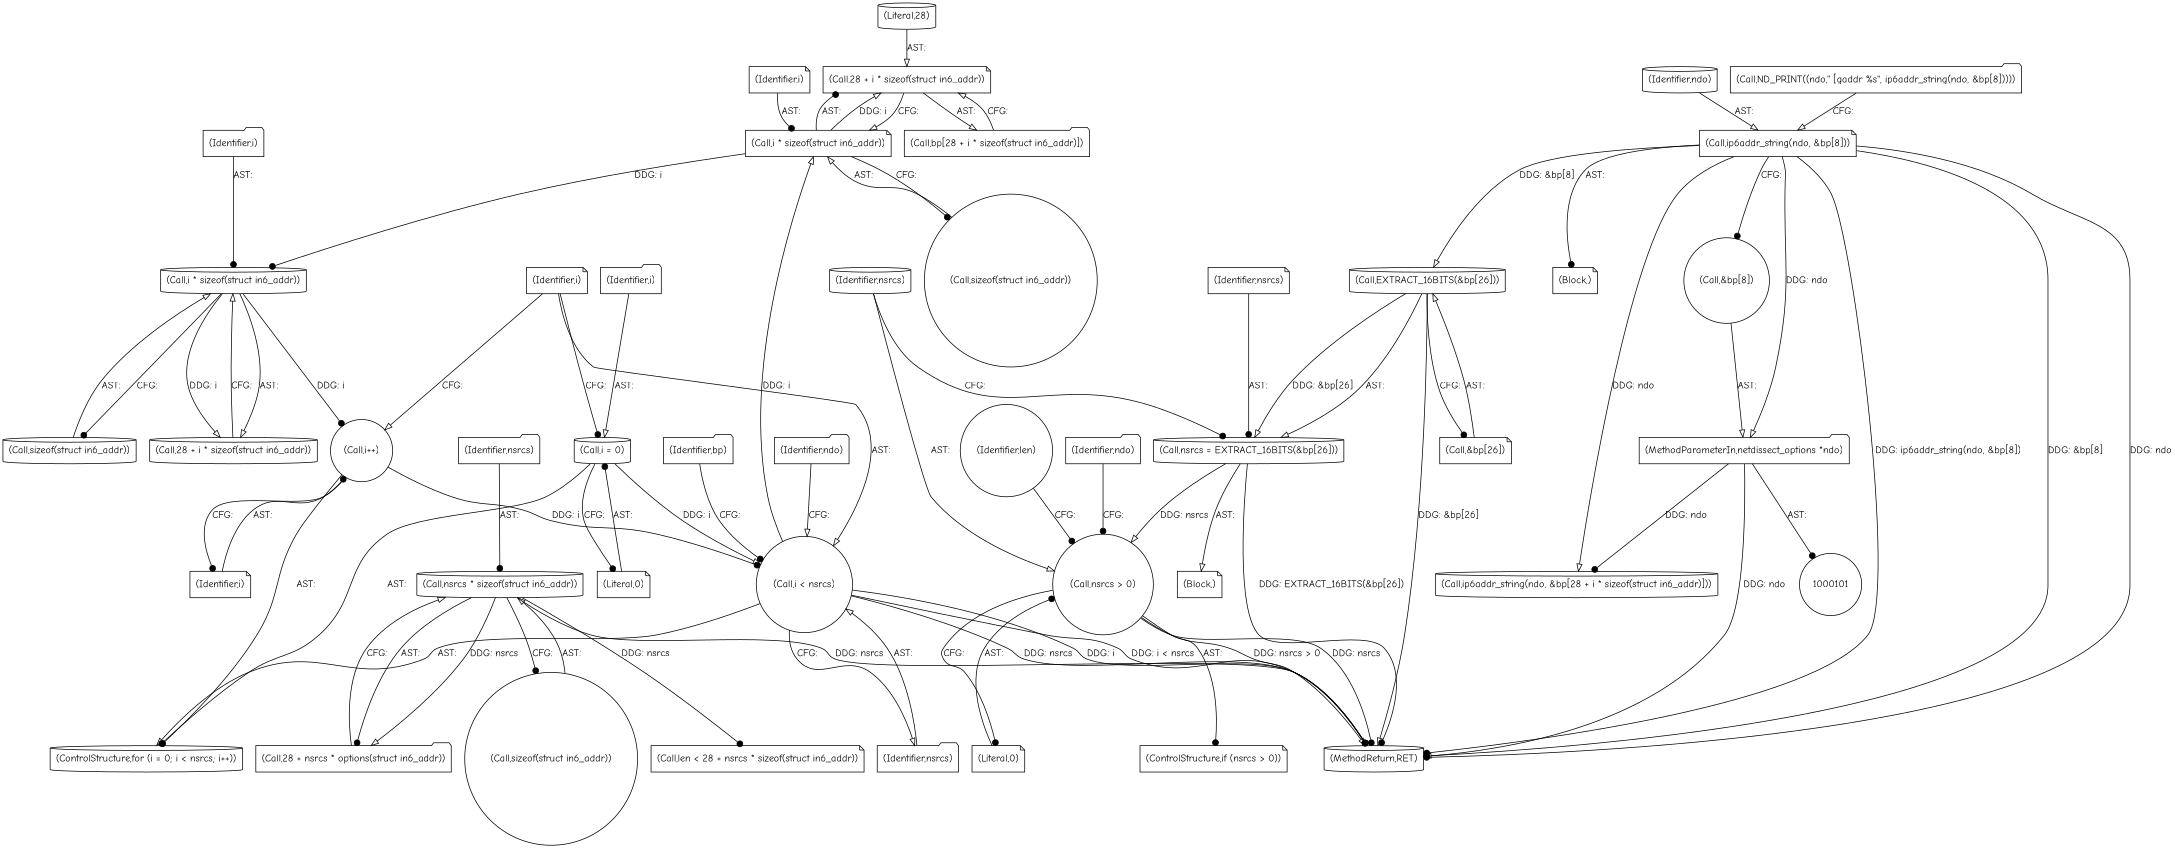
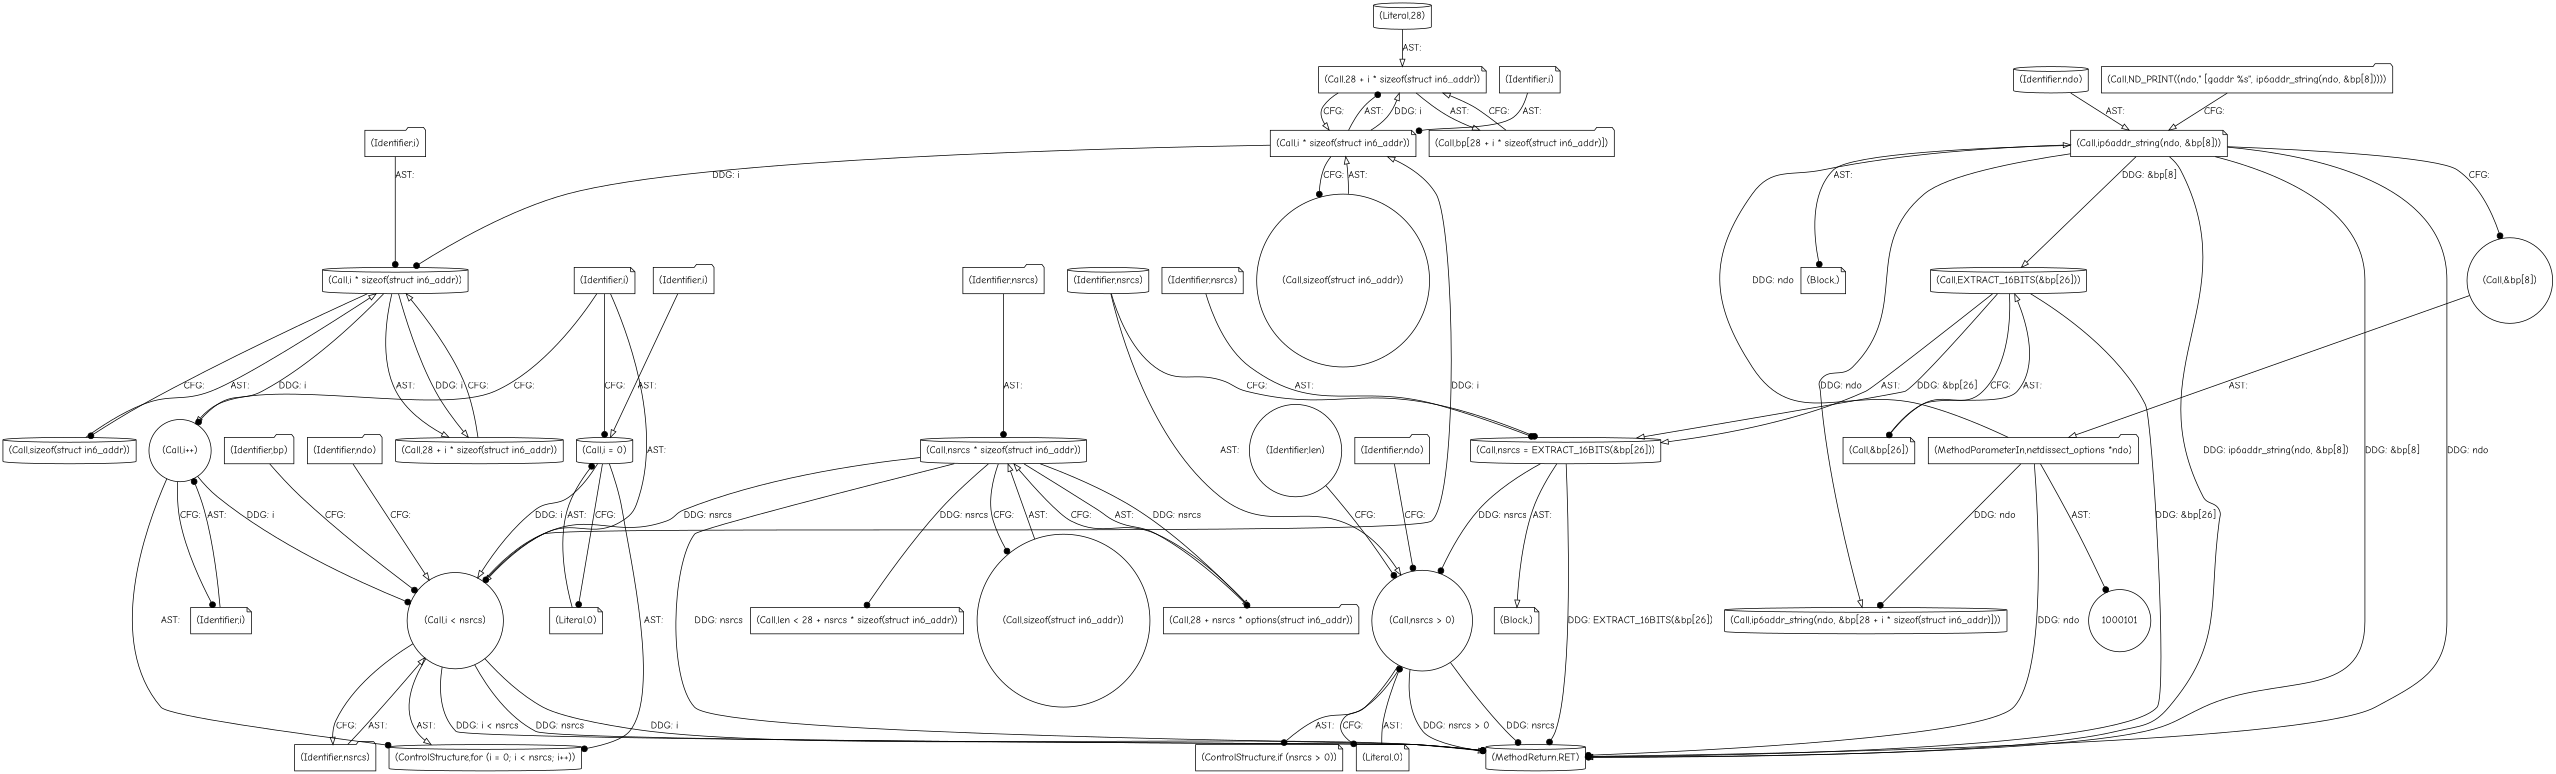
(1786, 296) -> (1722, 258)
(1177, 496) -> (1482, 507)
none -> (696, 505)
